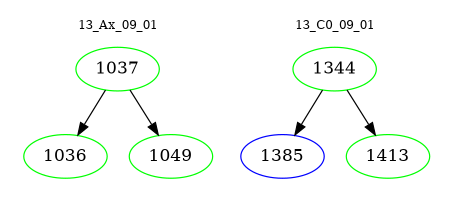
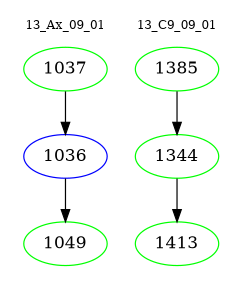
(335, 26) -> (177, 26)
(141, 107) -> (65, 194)
(312, 107) -> (177, 107)
(65, 156) -> (65, 156)
(283, 156) -> (177, 69)
